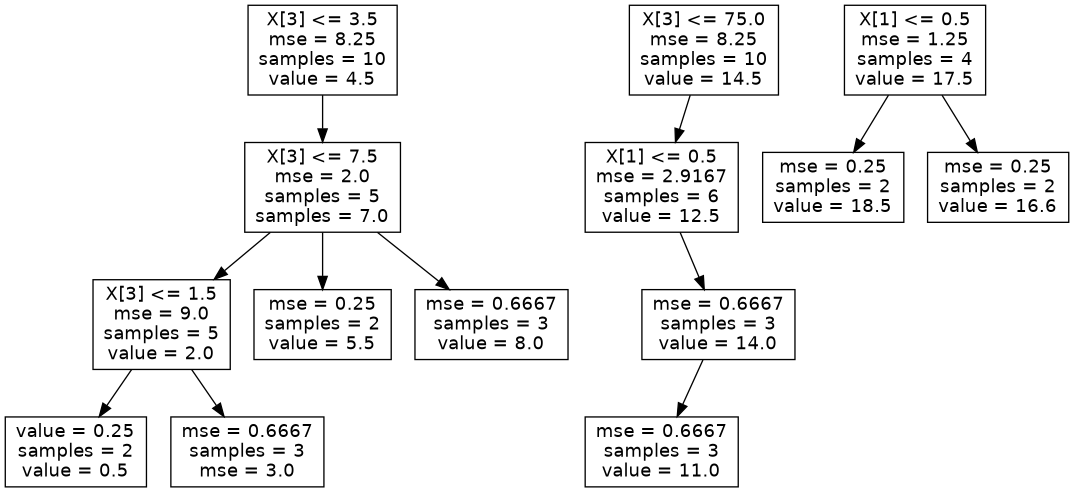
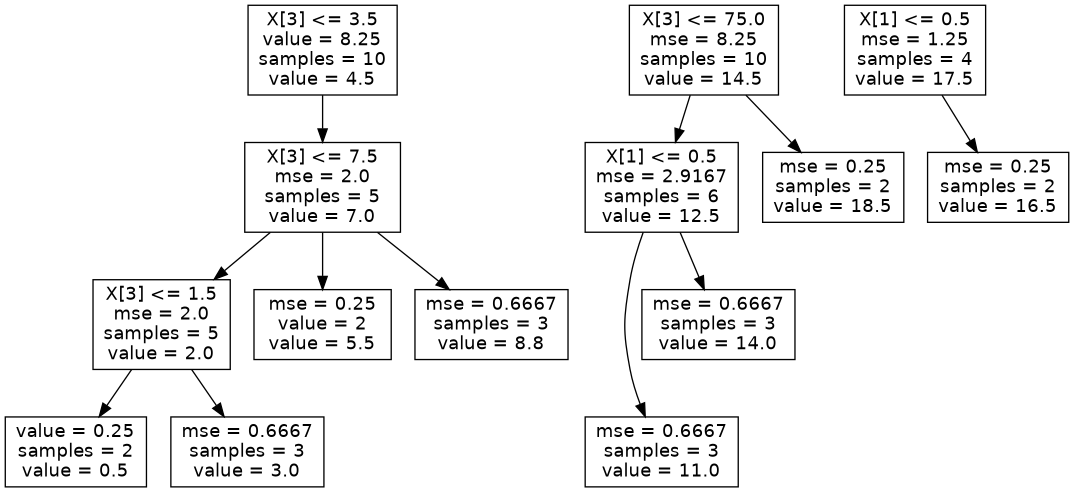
(323, 50) -> (323, 50)
(875, 118) -> (769, 119)
(323, 187) -> (323, 187)
(998, 187) -> (998, 187)
(162, 325) -> (162, 325)
(323, 325) -> (323, 325)
(491, 325) -> (491, 325)
(693, 382) -> (625, 318)
(247, 452) -> (247, 452)
